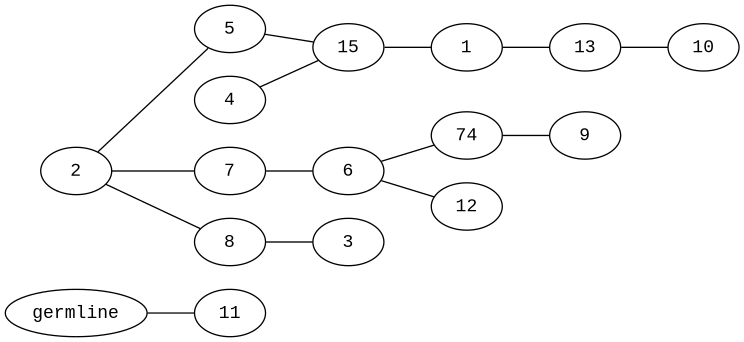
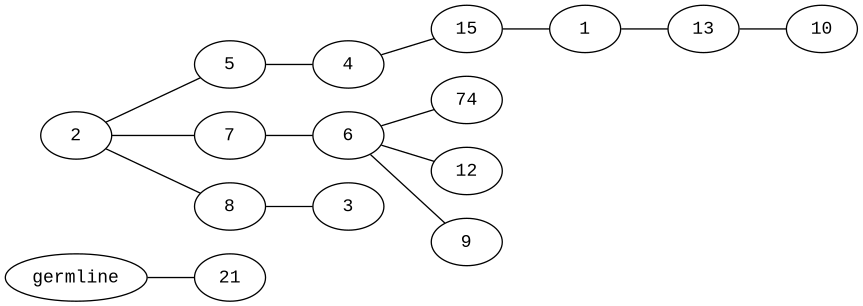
(289, 38) -> (289, 64)
(526, 135) -> (408, 189)
(230, 313) -> (230, 278)
